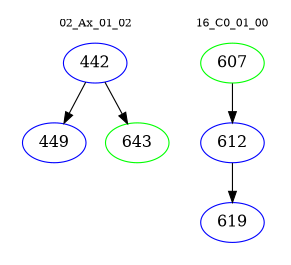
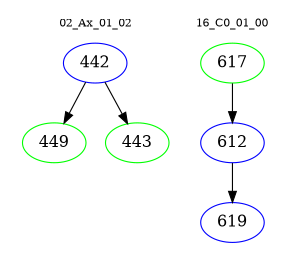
(232, 63) -> (232, 63)
(54, 143) -> (54, 143)
(137, 143) -> (137, 143)
